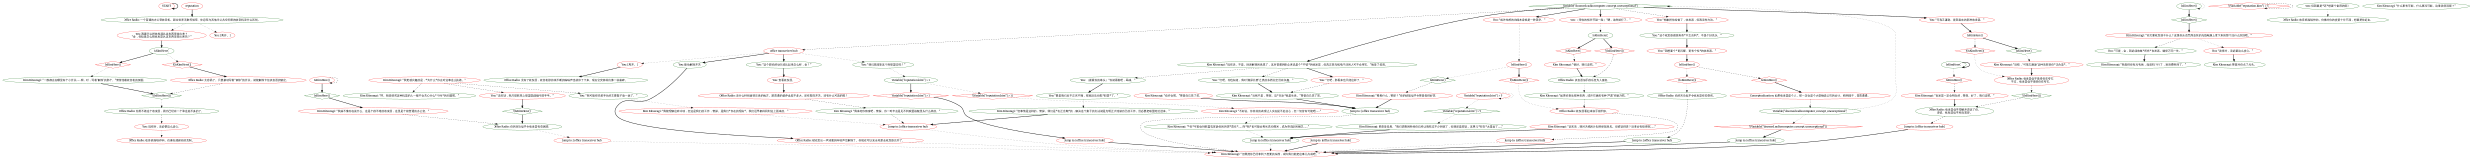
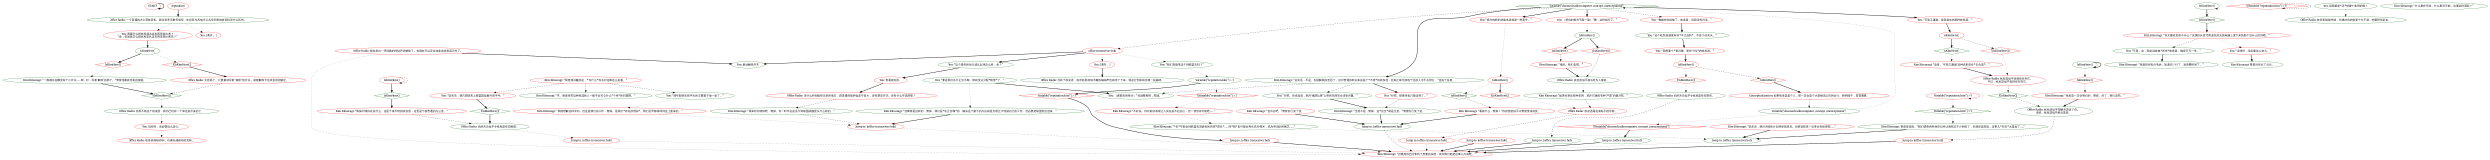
(1096, 87) -> (1051, 88)
(656, 127) -> (596, 59)
